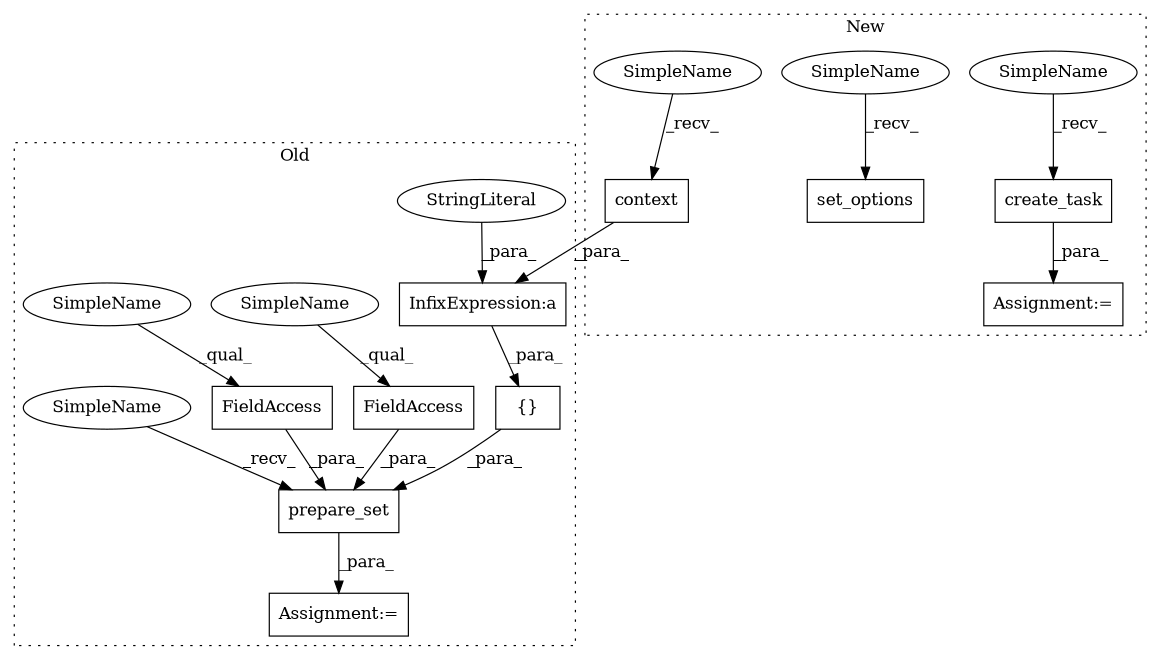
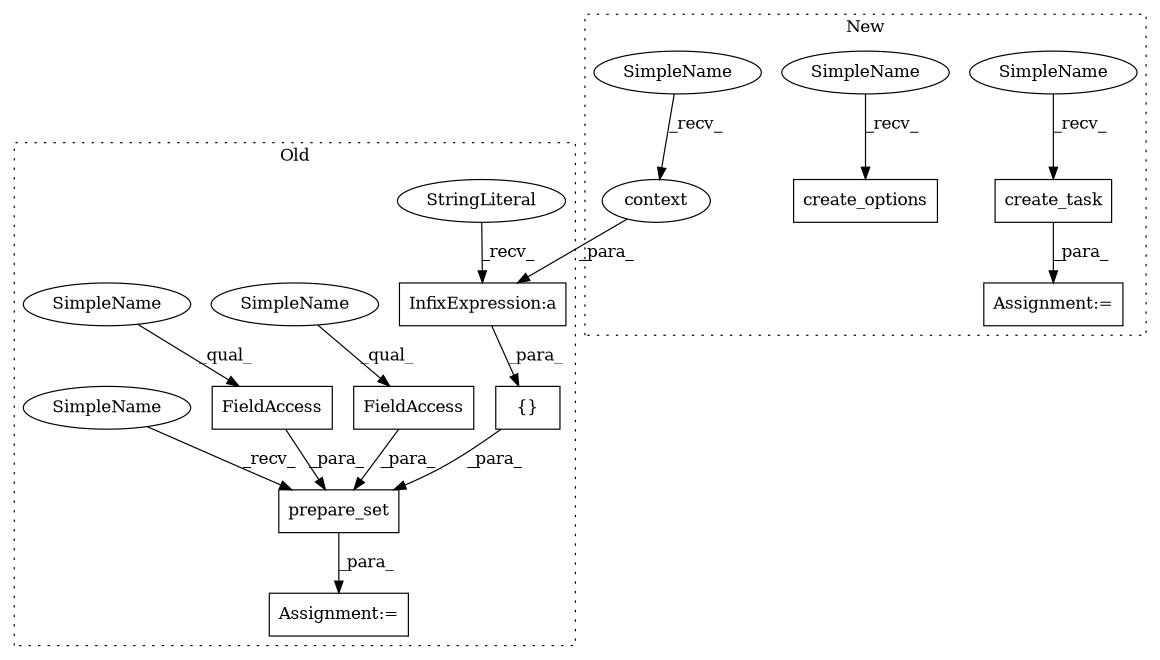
(647, 201) -> (656, 201)
(866, 201) -> (866, 201)
(509, 253) -> (508, 253)
